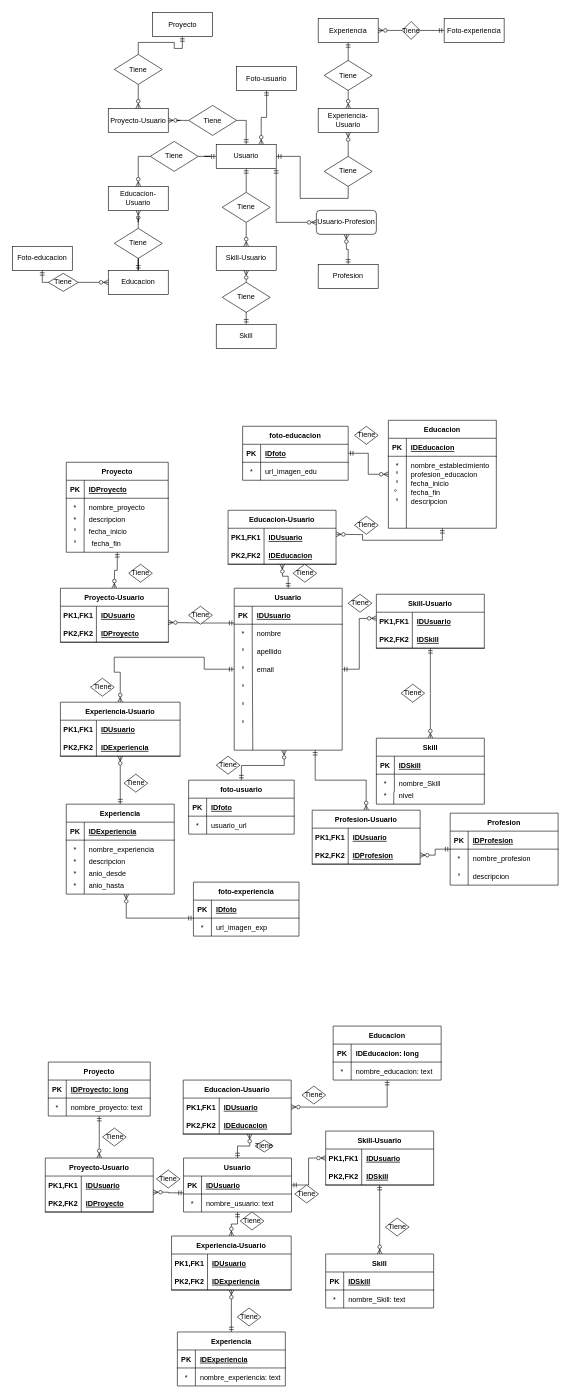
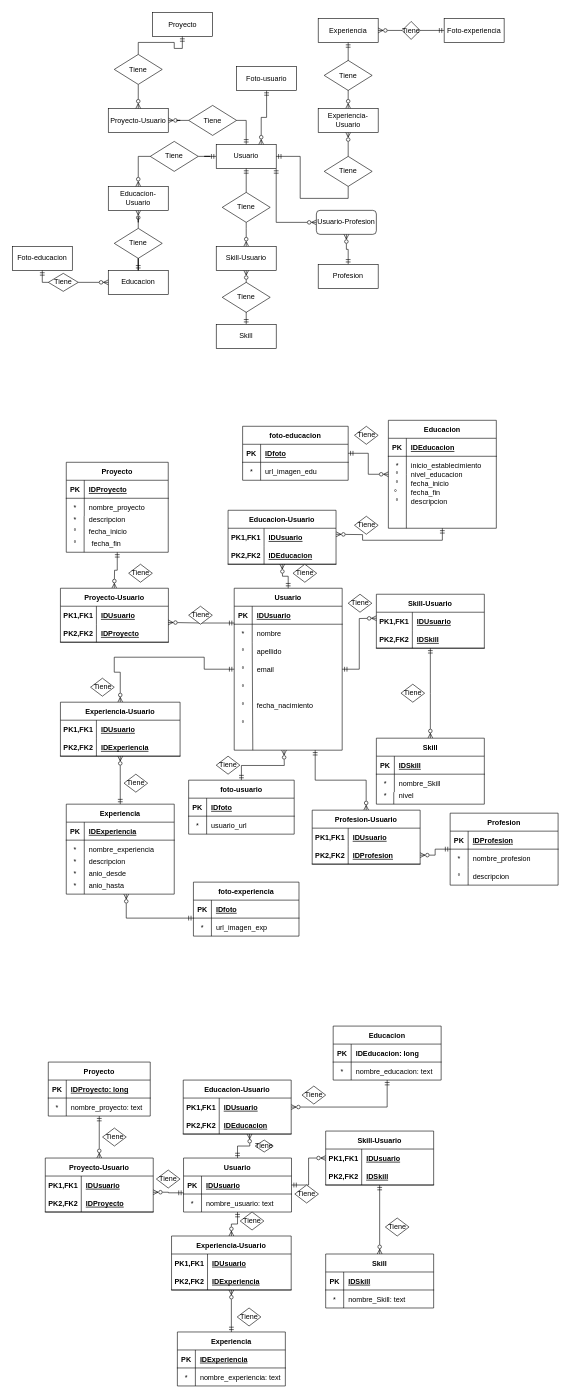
(453, 466) -> (450, 466)
(447, 475) -> (438, 475)
none -> (297, 705)
